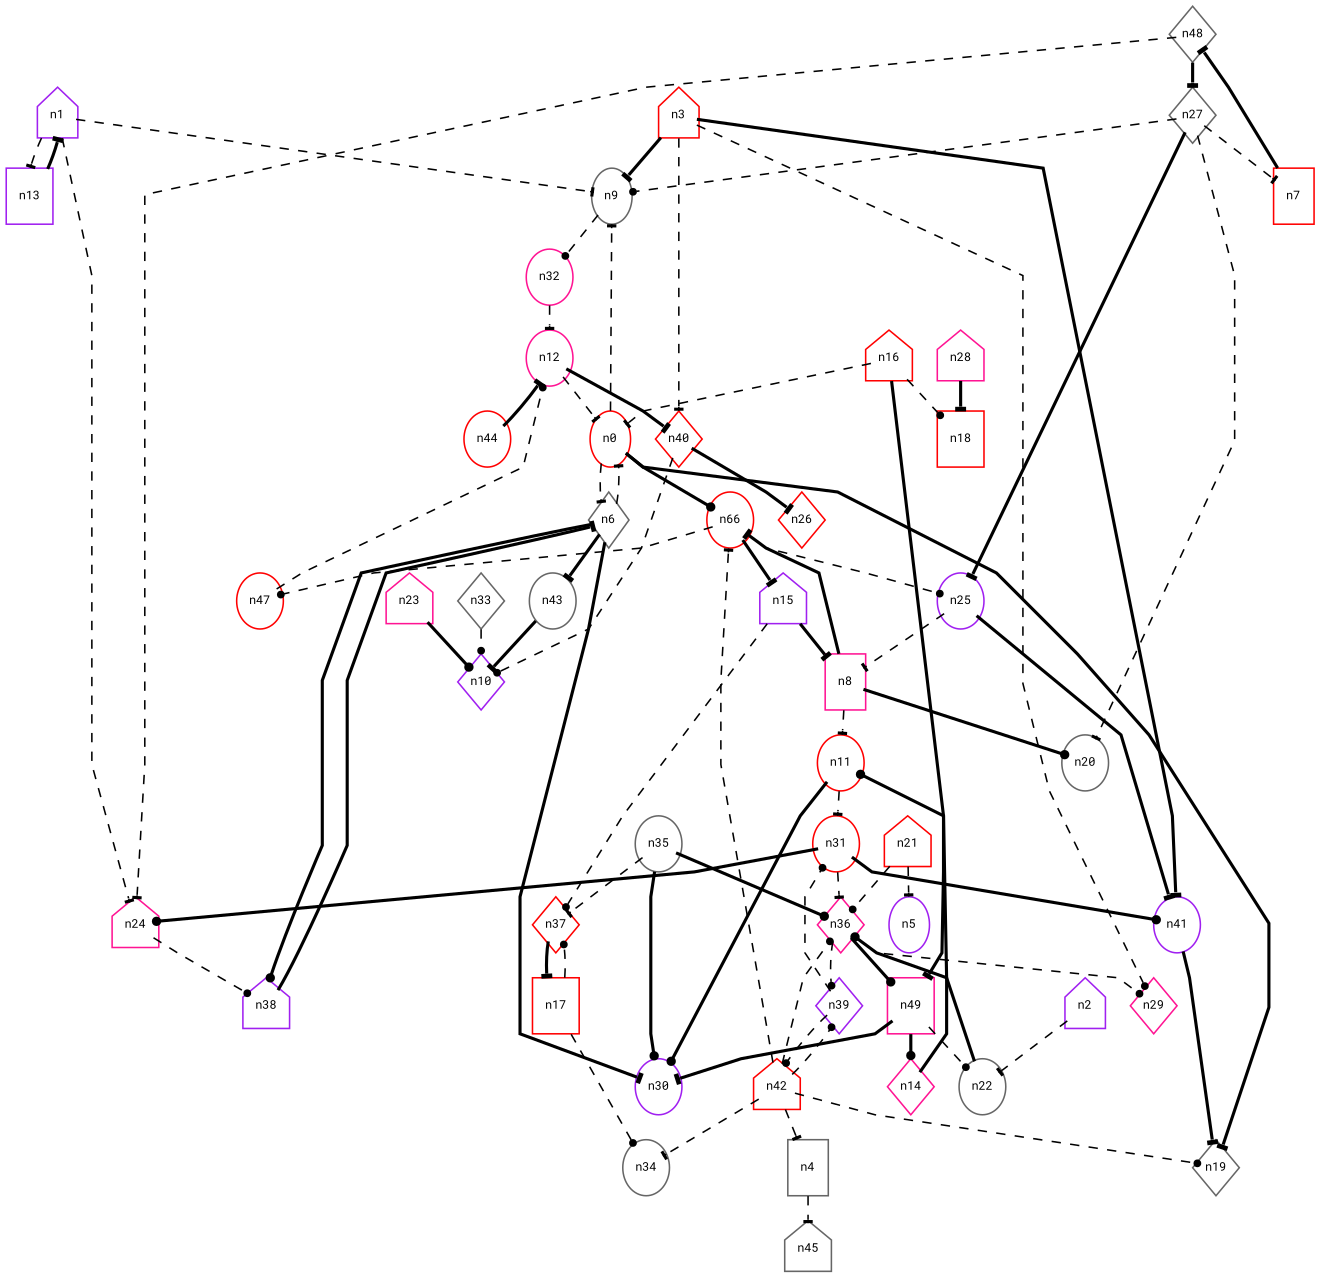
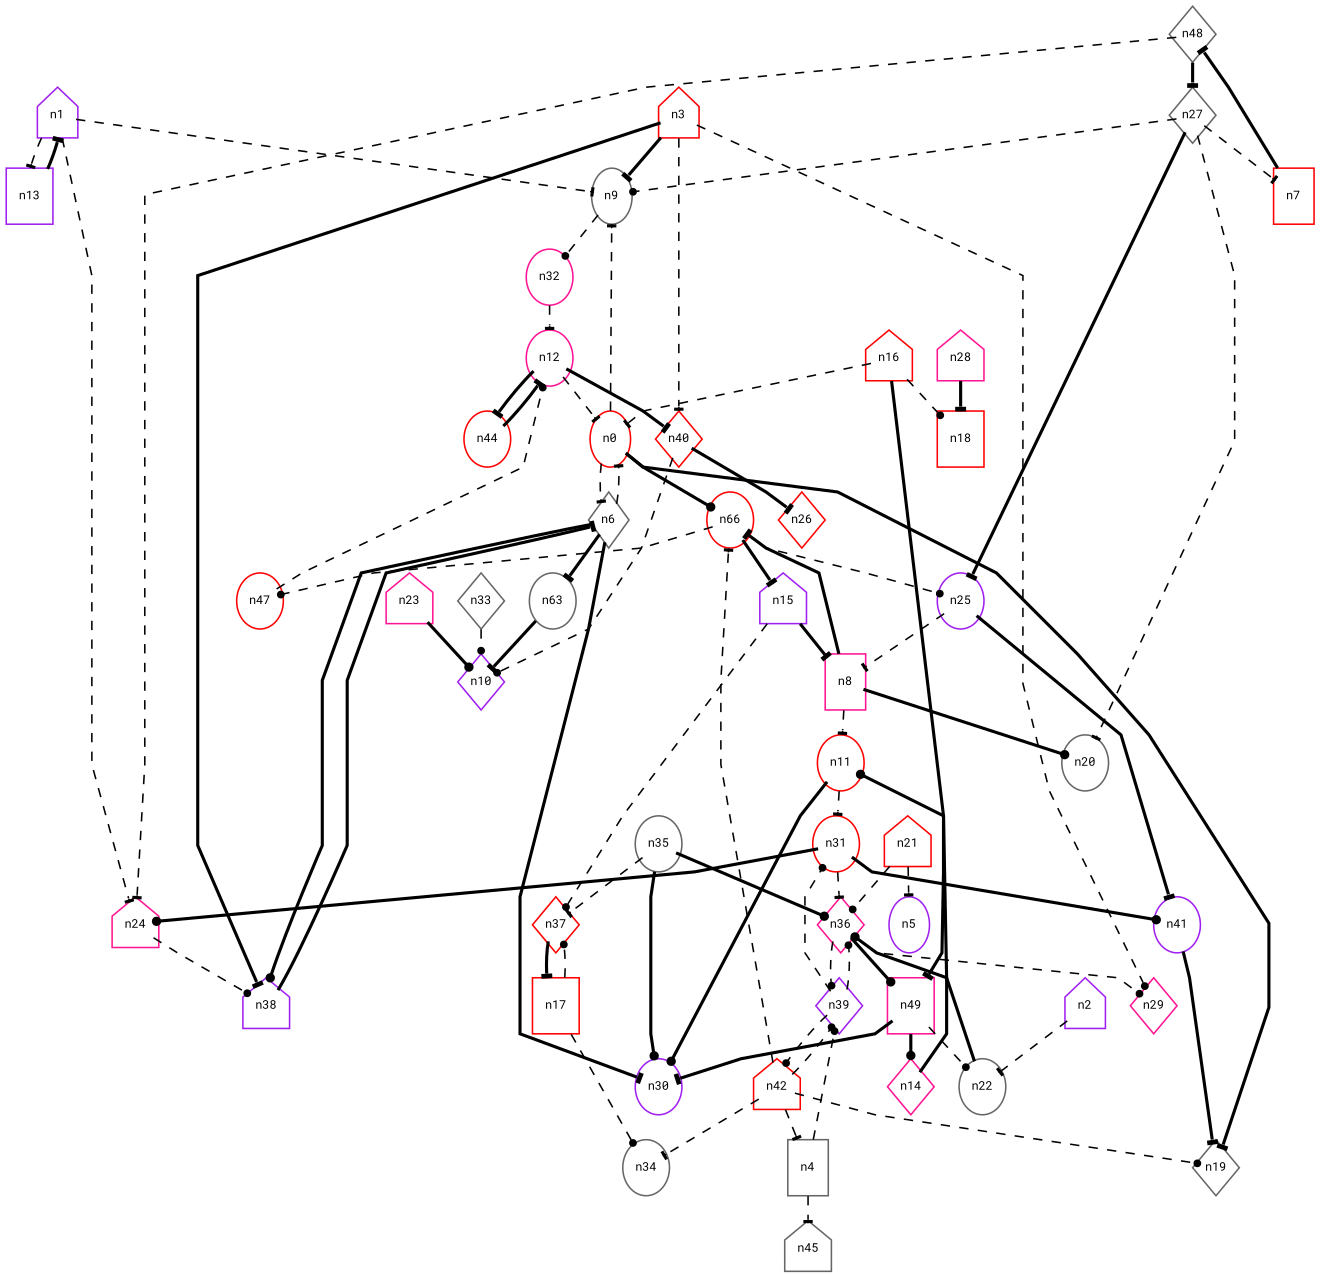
(1076, 331) -> (198, 391)
none -> (516, 391)
(553, 601) -> (553, 601)
(798, 1001) -> (849, 969)
none -> (824, 1087)
